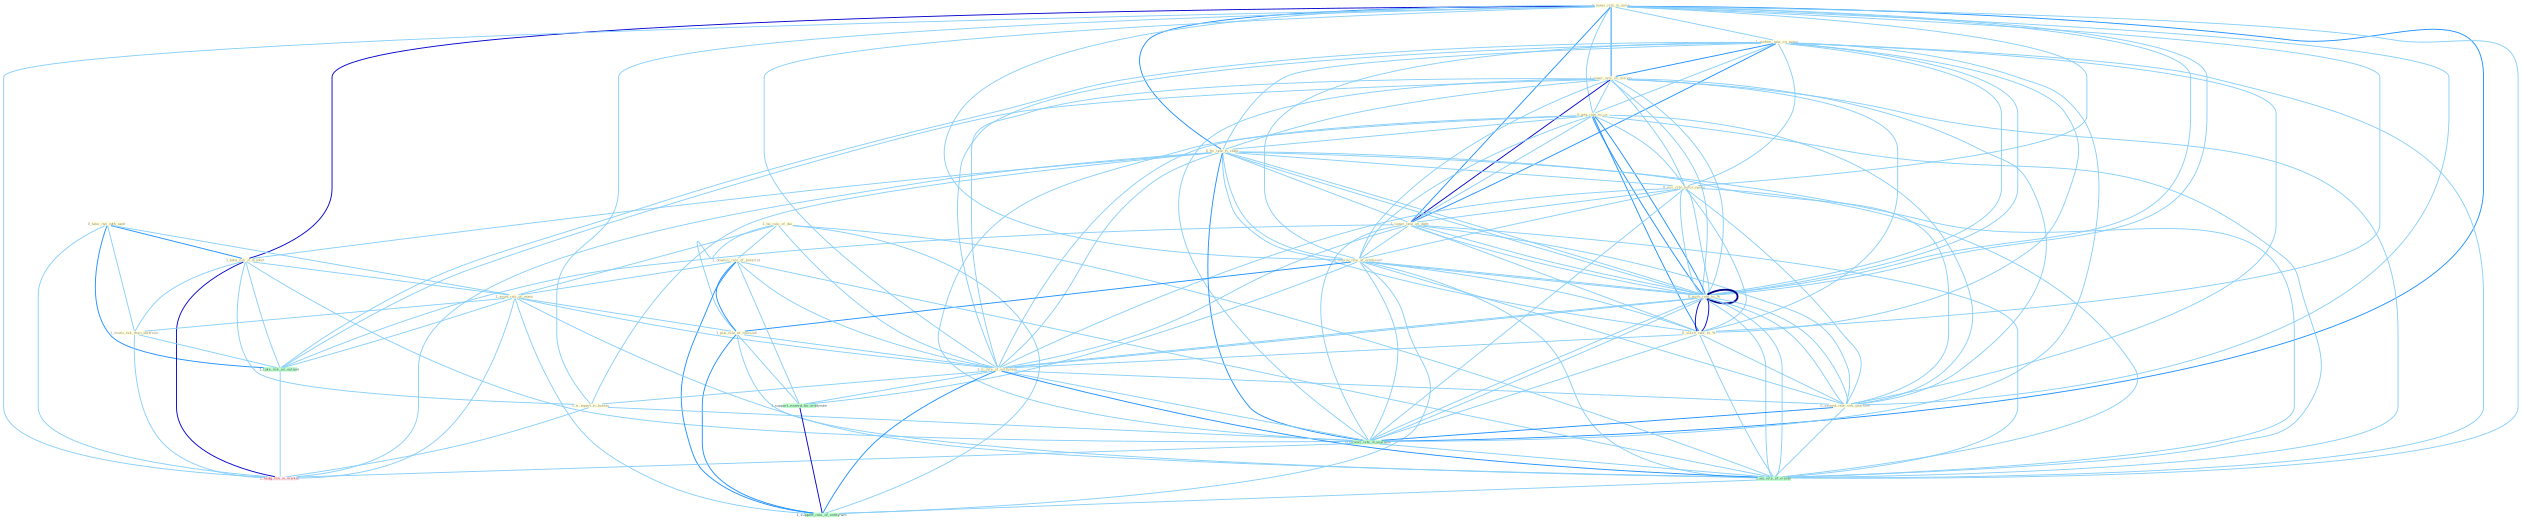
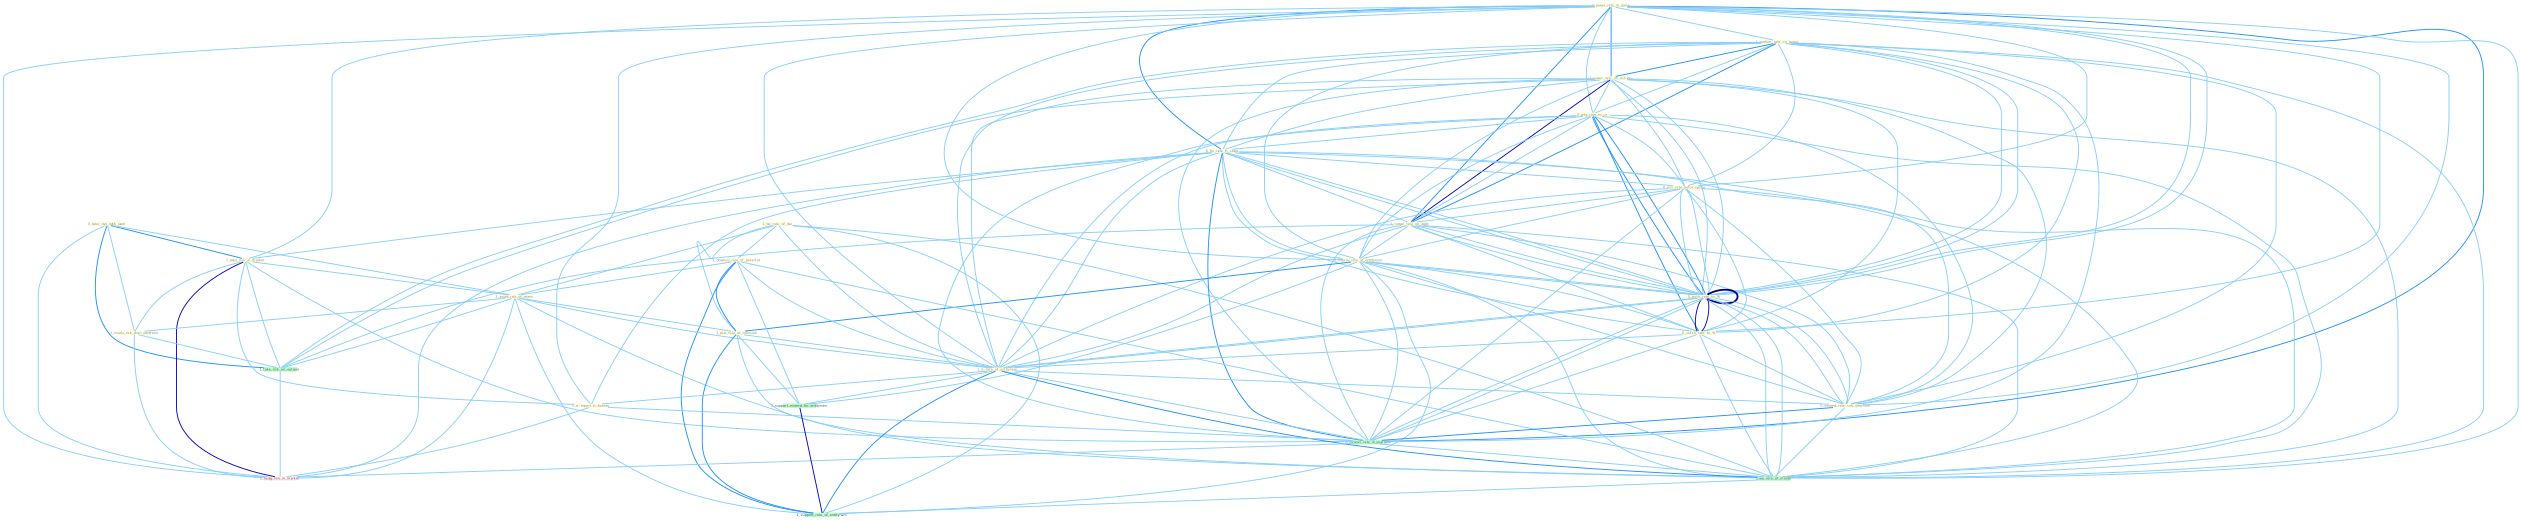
(474, 43) -> (474, 43)
